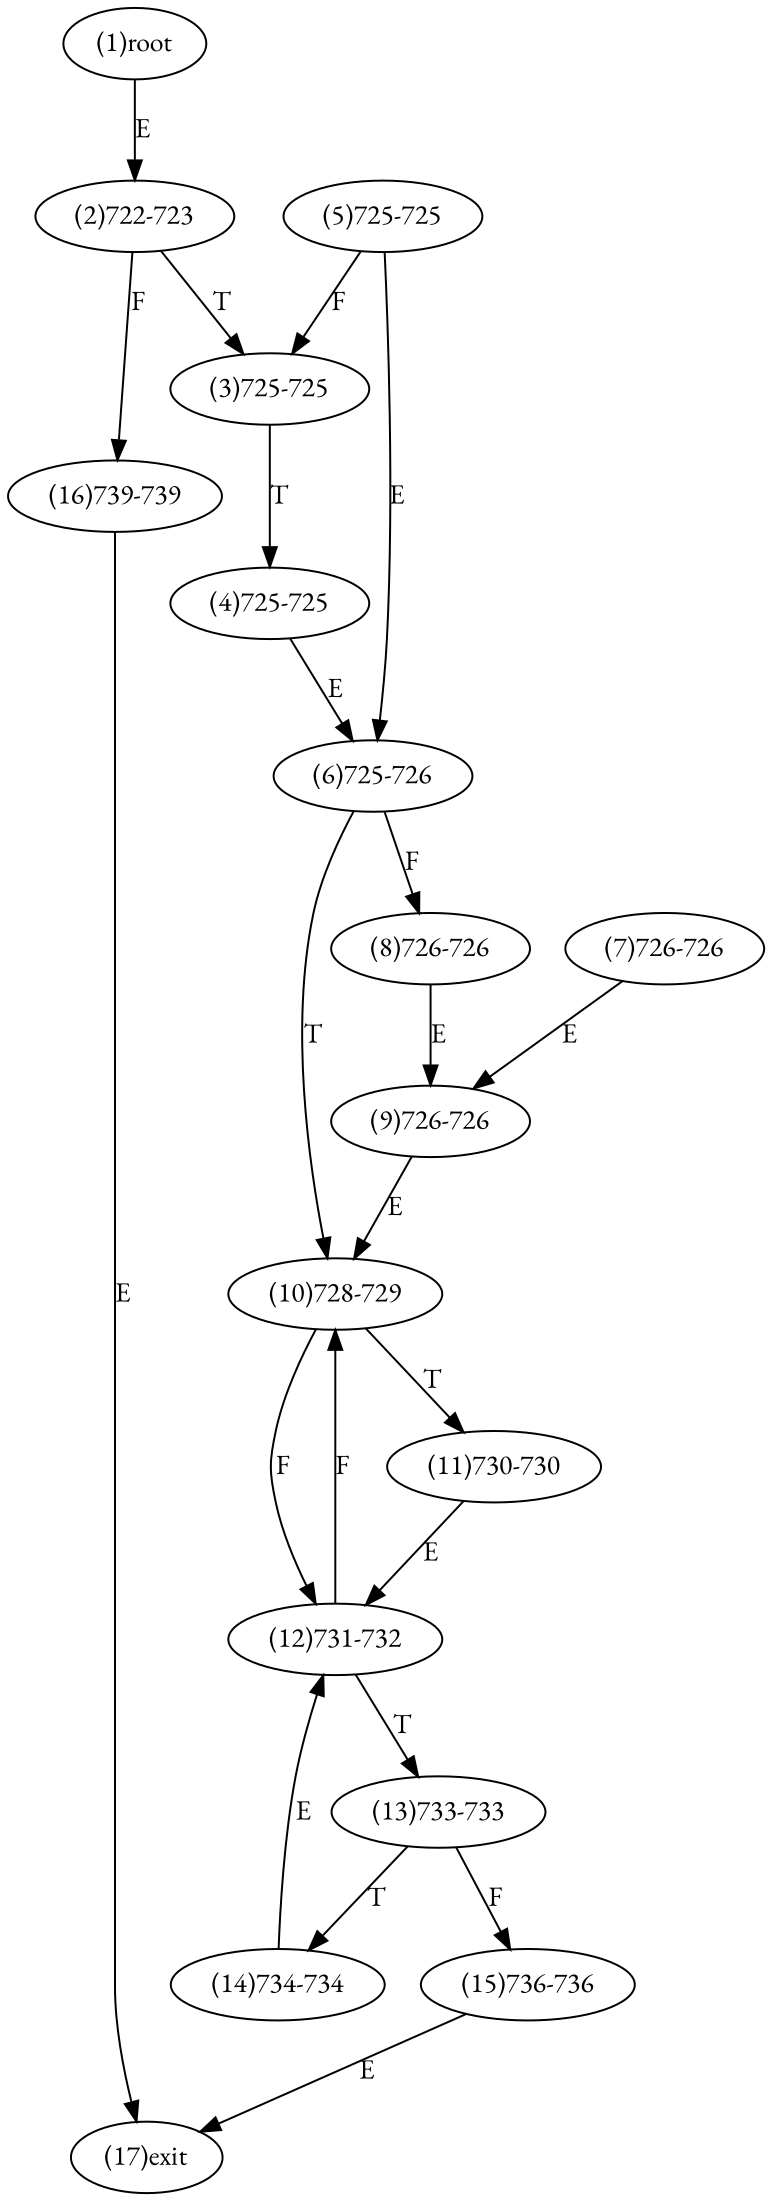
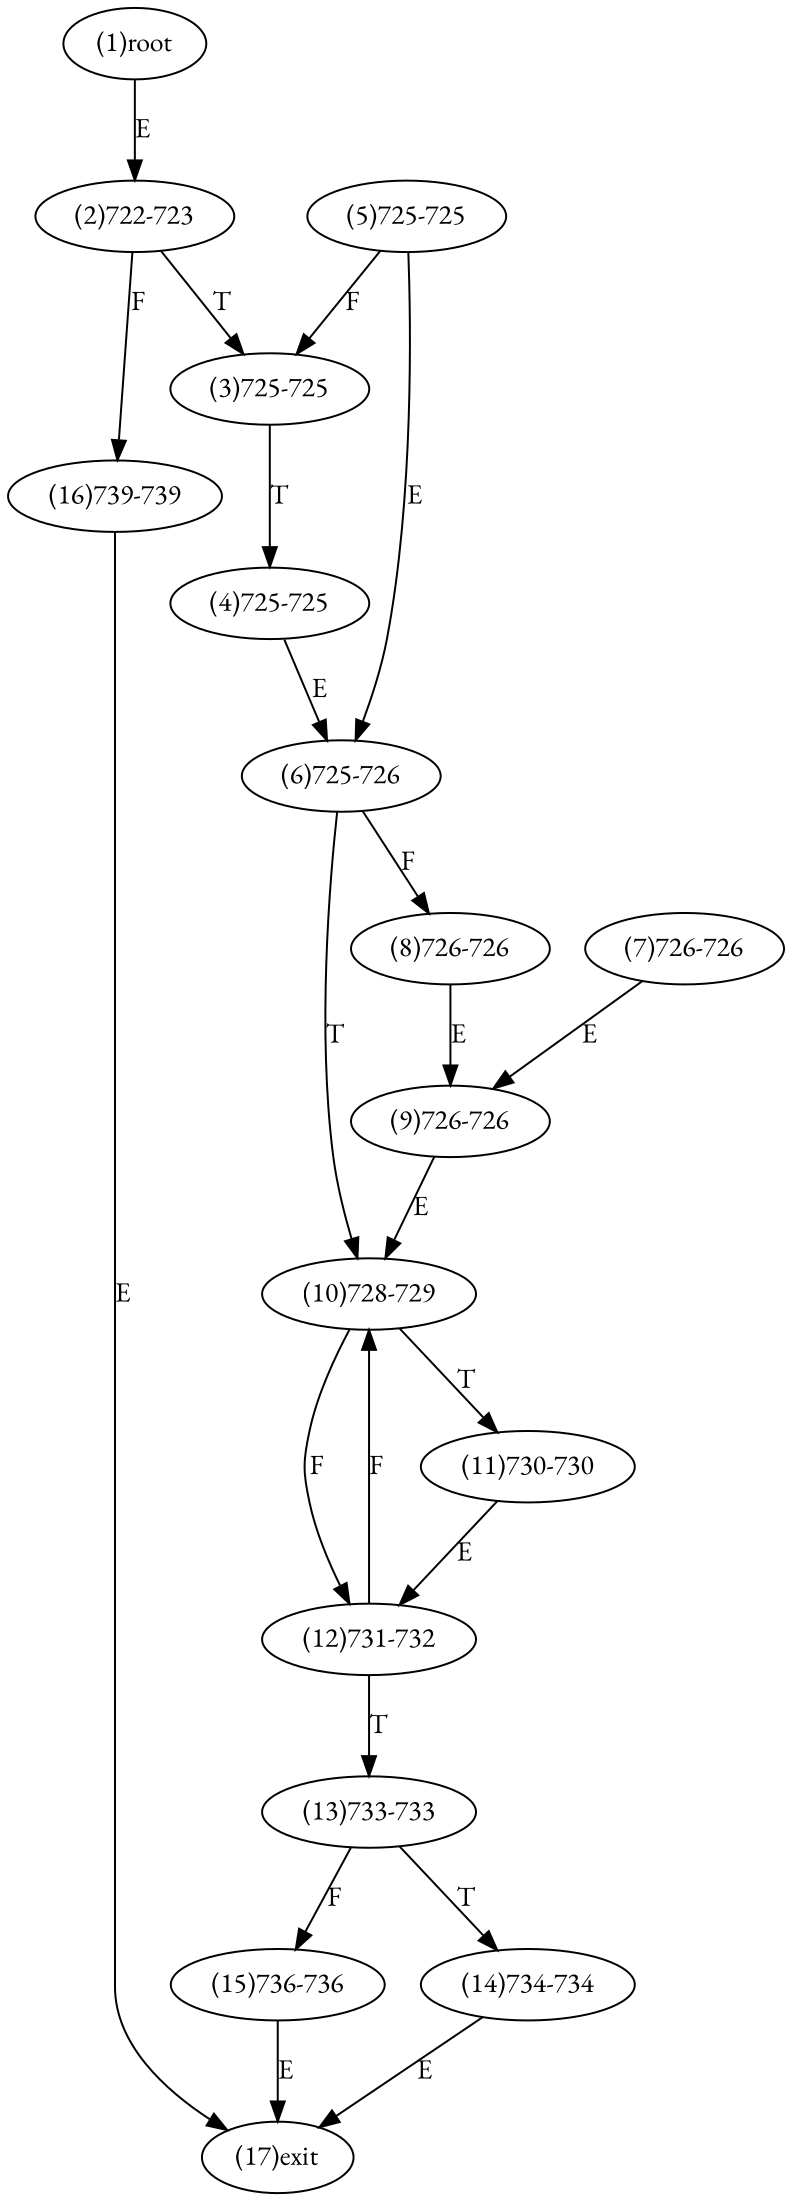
(289, 1820) -> (409, 2067)
